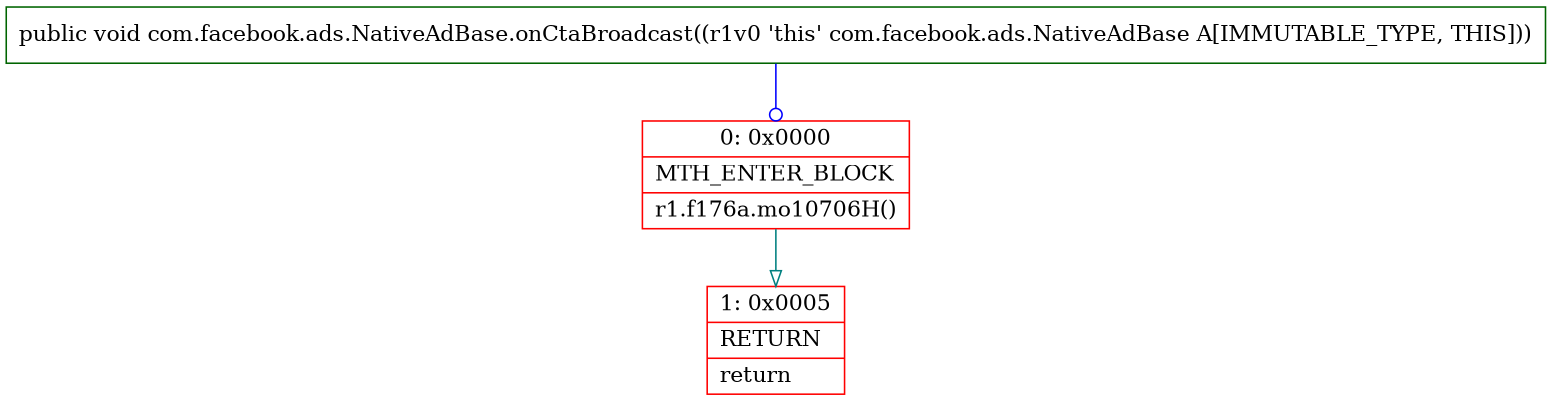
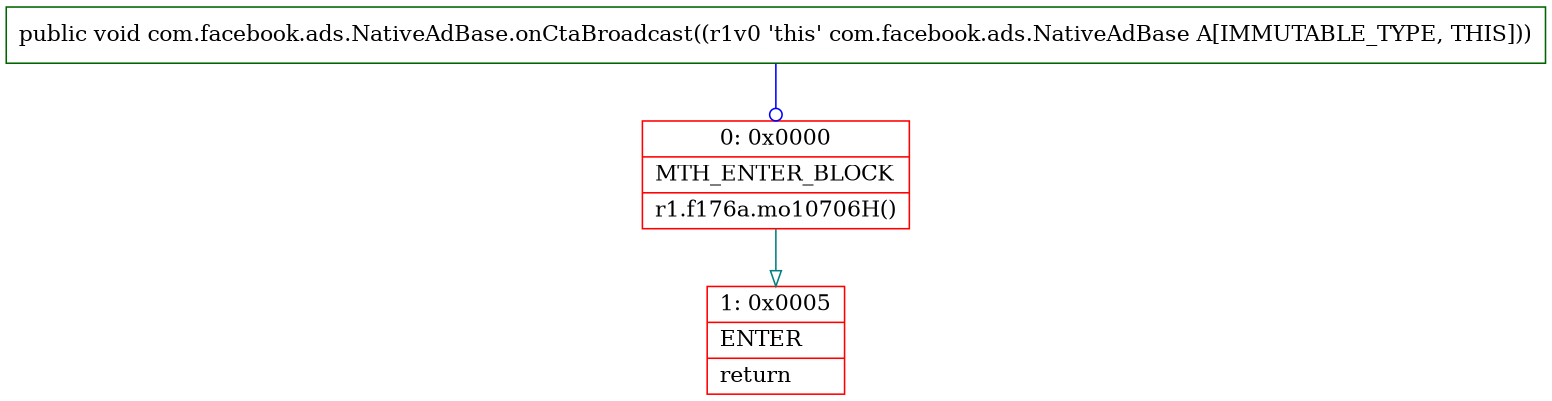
(770, 340) -> (761, 340)
